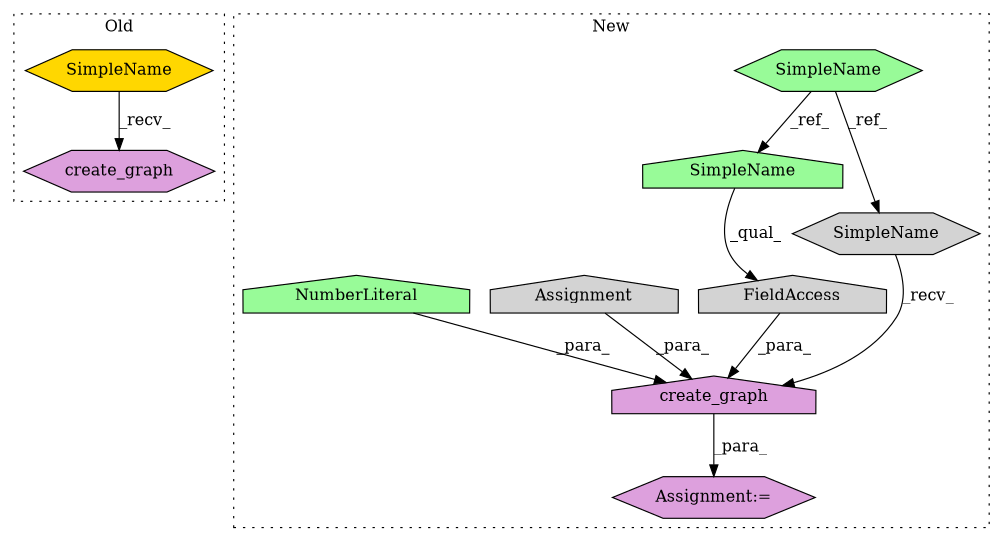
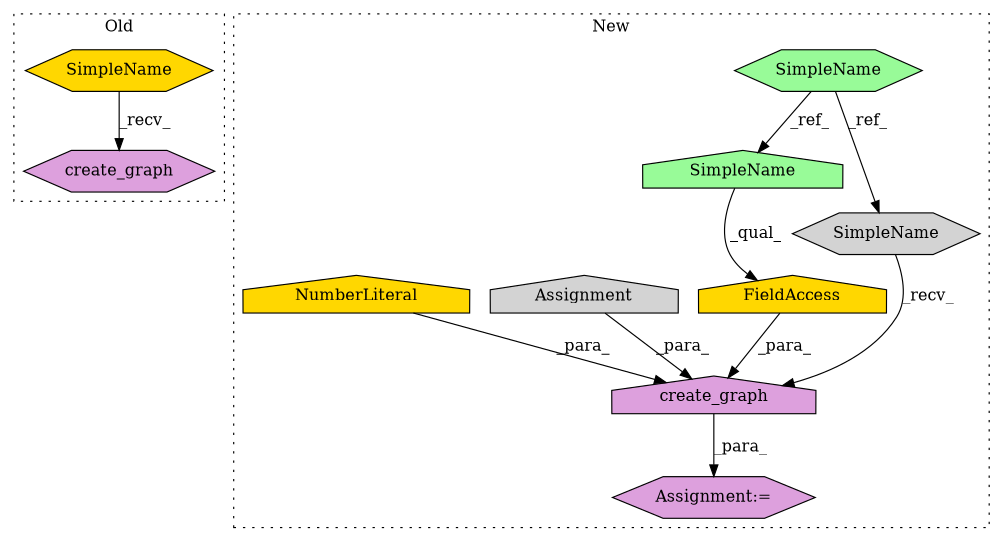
(356, 296) -> (356, 296)
(793, 296) -> (793, 296)
